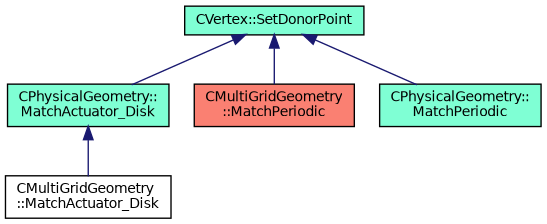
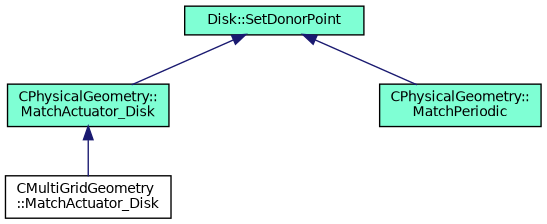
(274, 21) -> (274, 21)
(274, 105) -> none
